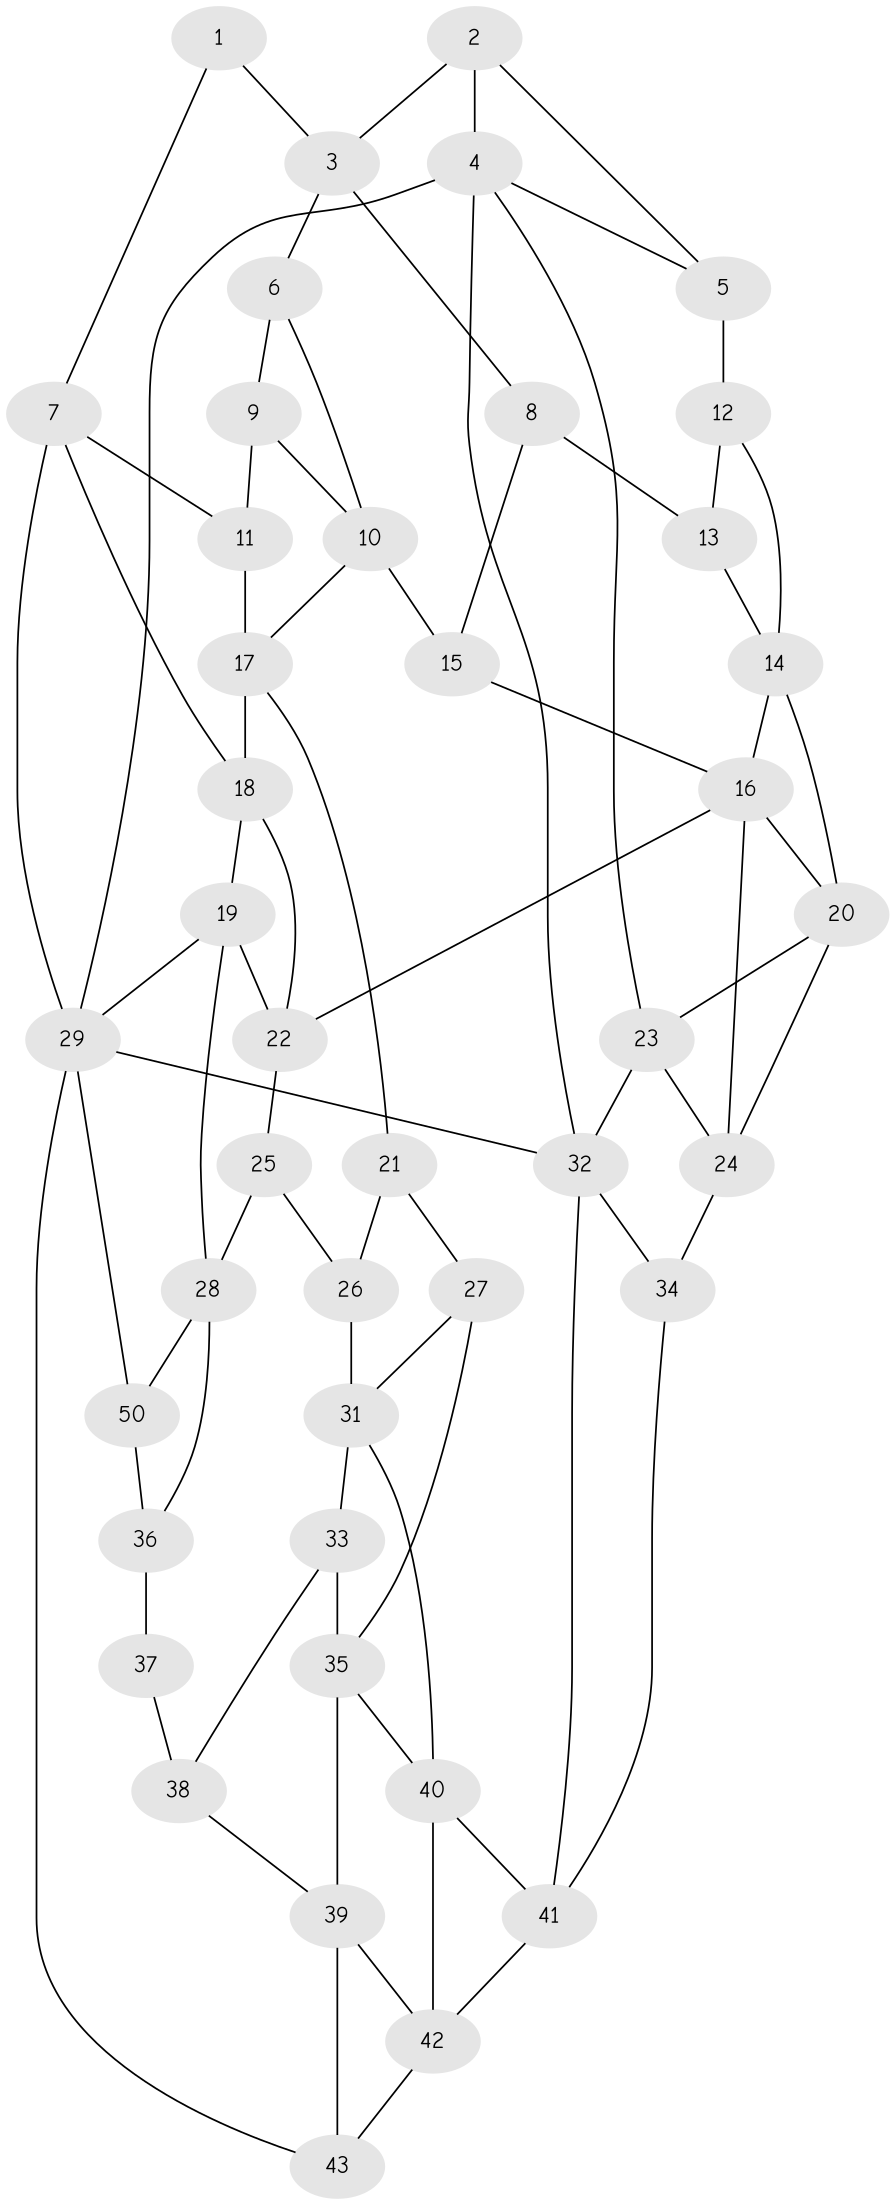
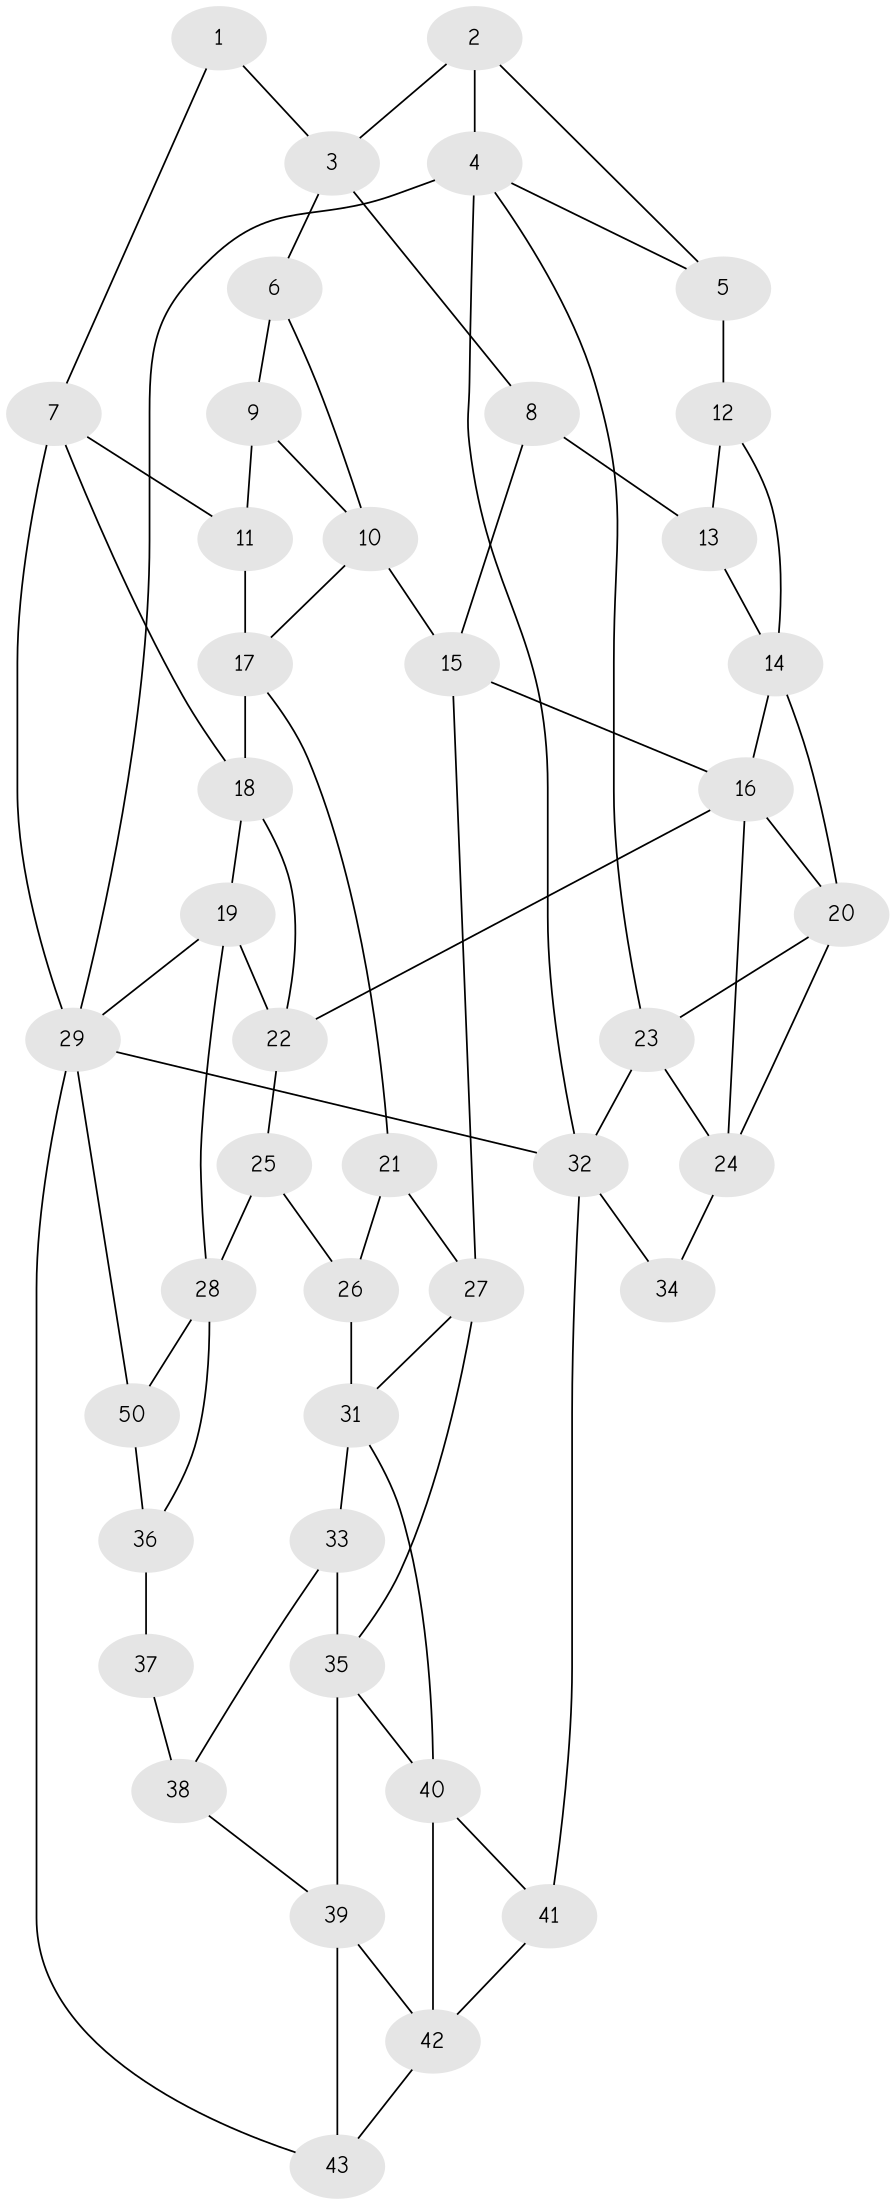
none -> (464, 977)
(652, 1613) -> none
